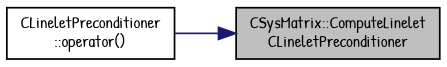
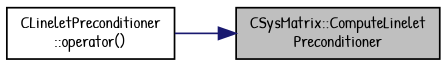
(338, 33) -> (338, 33)
